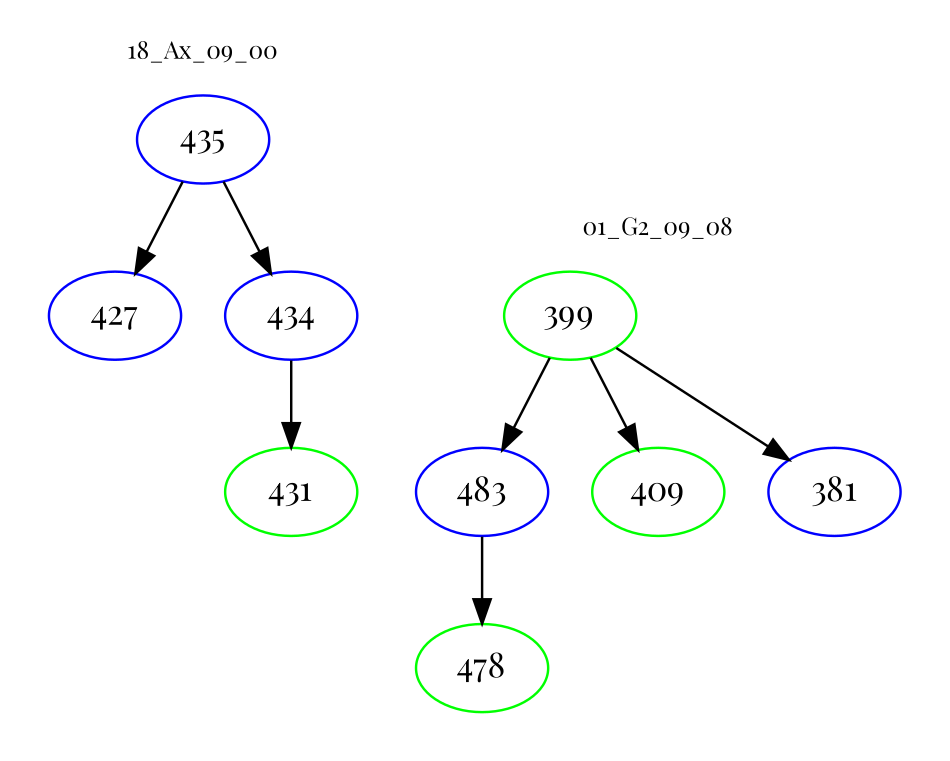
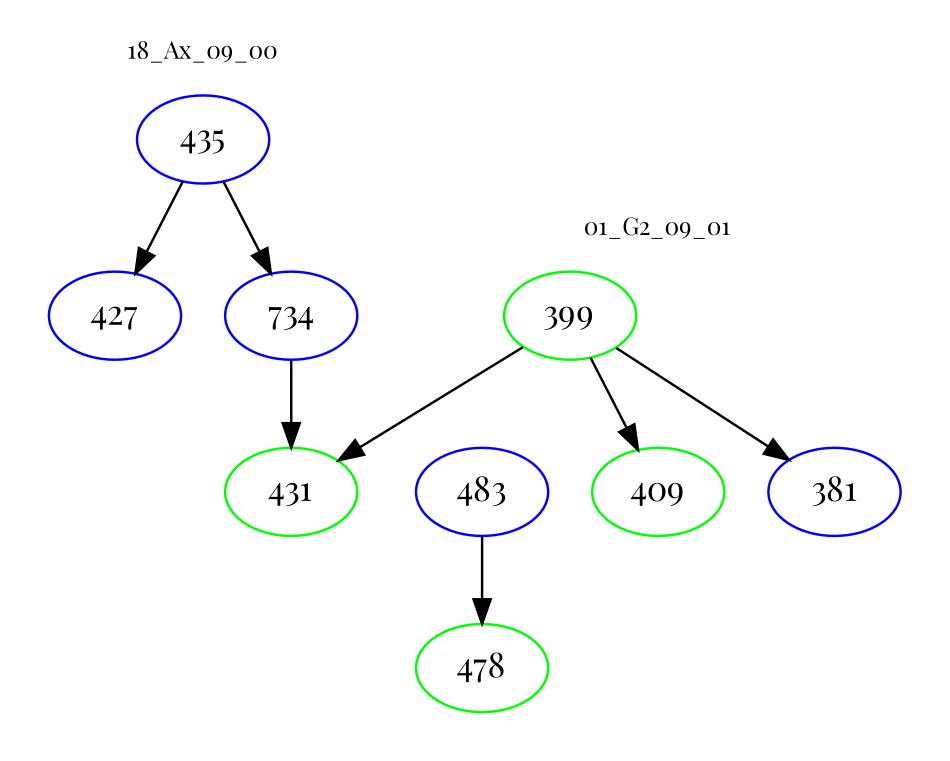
(658, 229) -> (658, 229)
(291, 316) -> (291, 316)
(532, 393) -> (441, 397)
